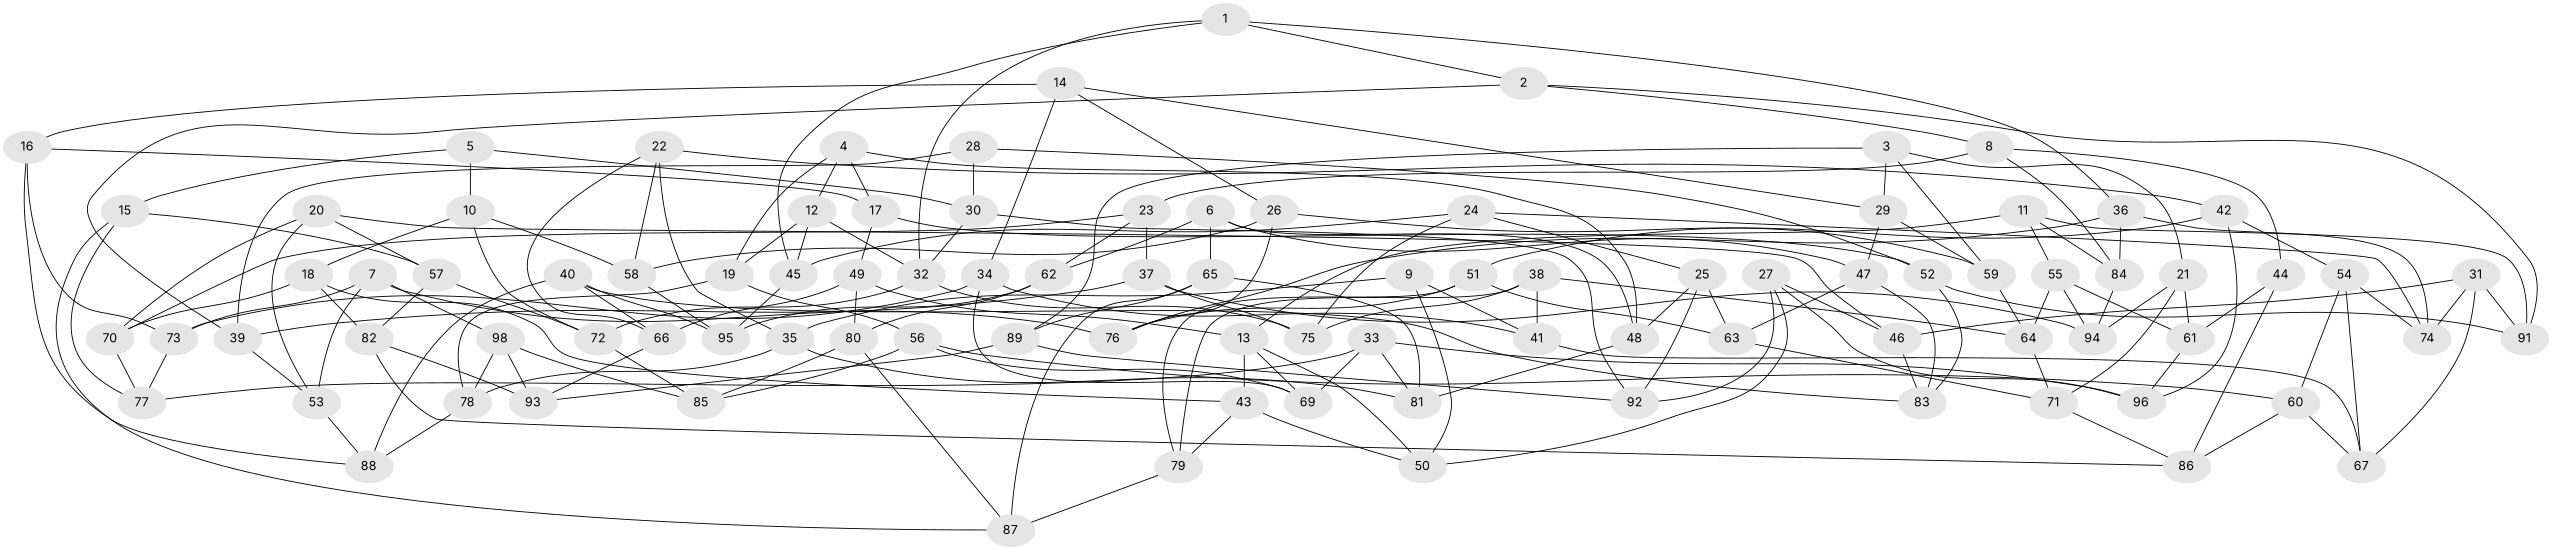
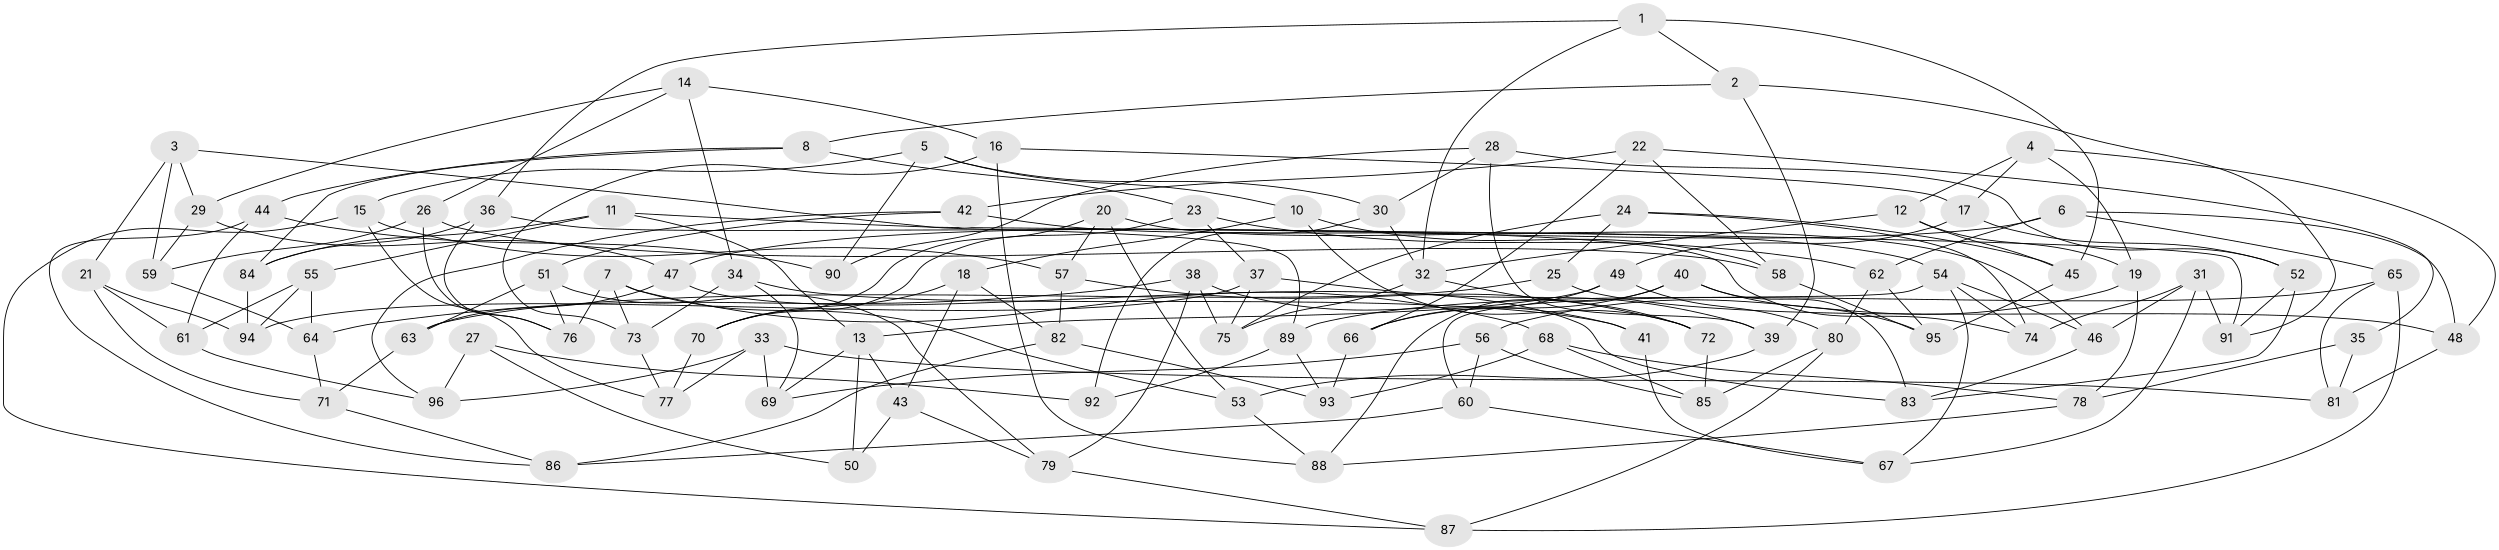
none -> (833, 275)
(1409, 275) -> none
(1825, 304) -> (1991, 294)
(501, 339) -> (1547, 339)
(1674, 341) -> none
